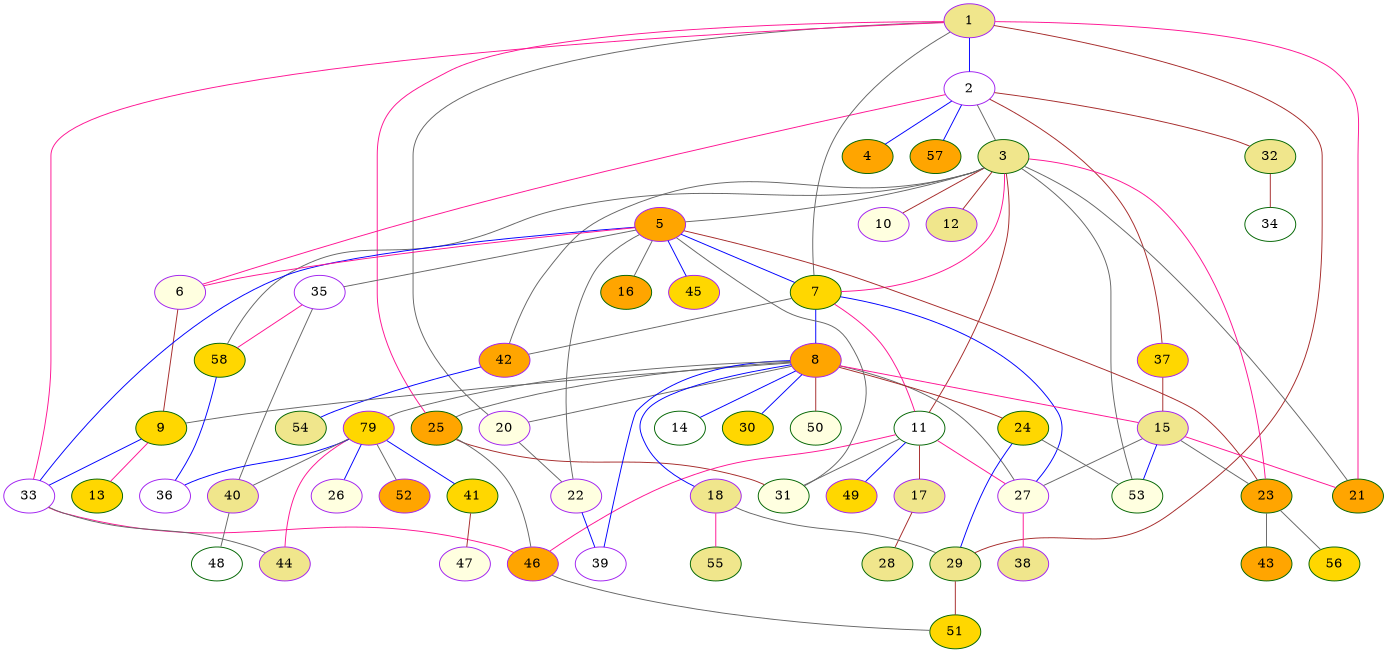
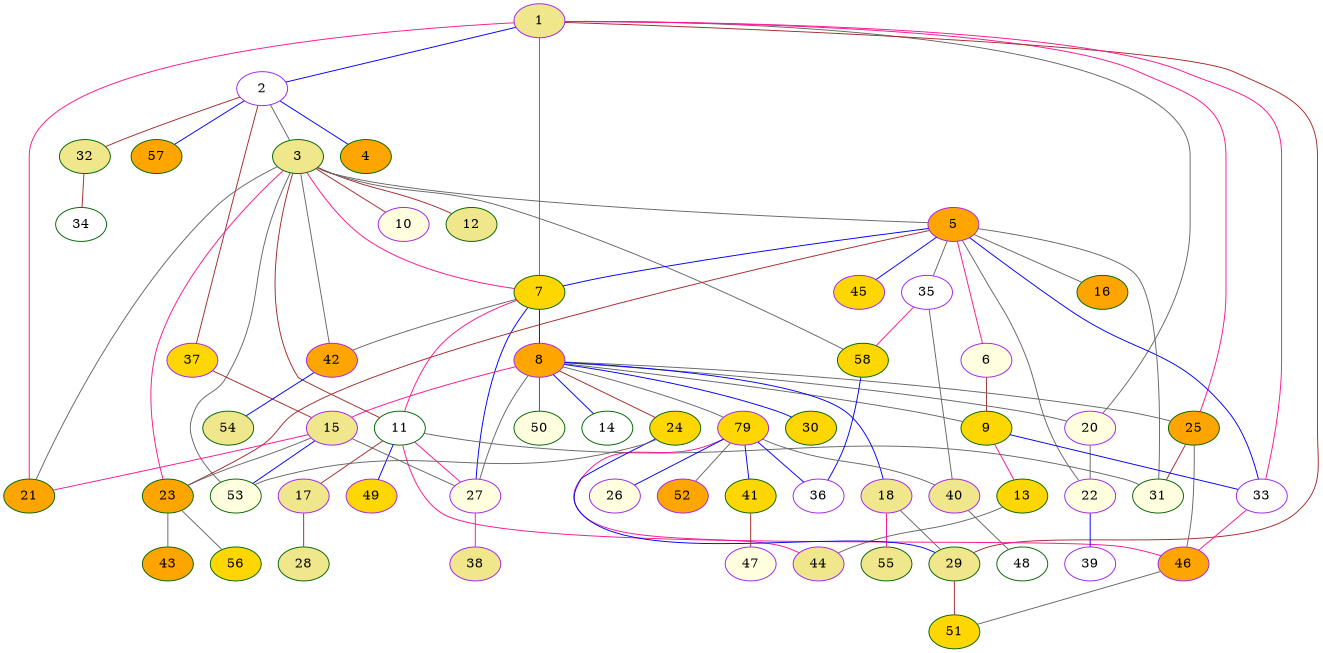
(572, 180) -> none
(952, 224) -> (472, 224)
(646, 403) -> none
(157, 530) -> (929, 529)
